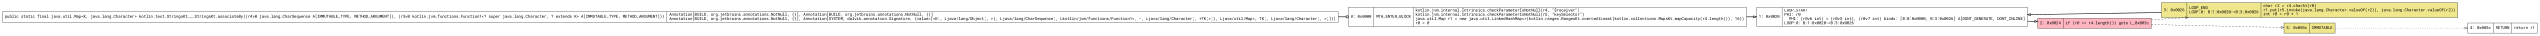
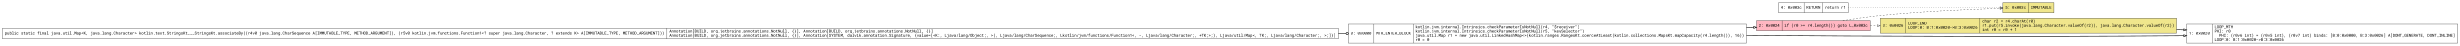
(1796, 10) -> (2224, 27)
(2031, 21) -> (1750, 28)
(2400, 28) -> (1924, 8)
